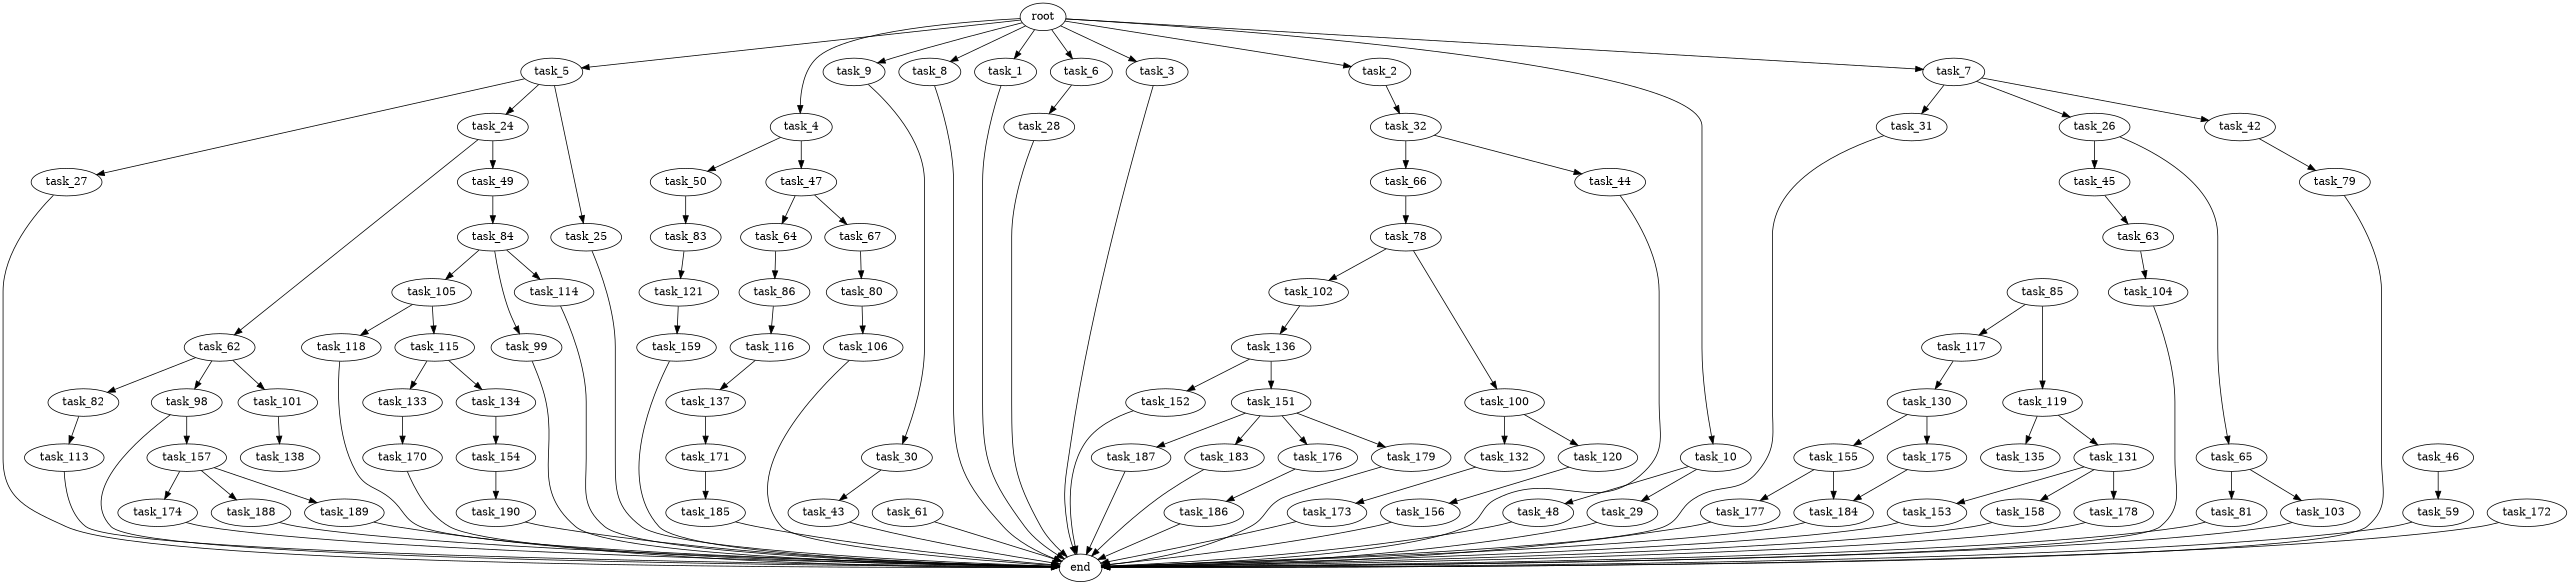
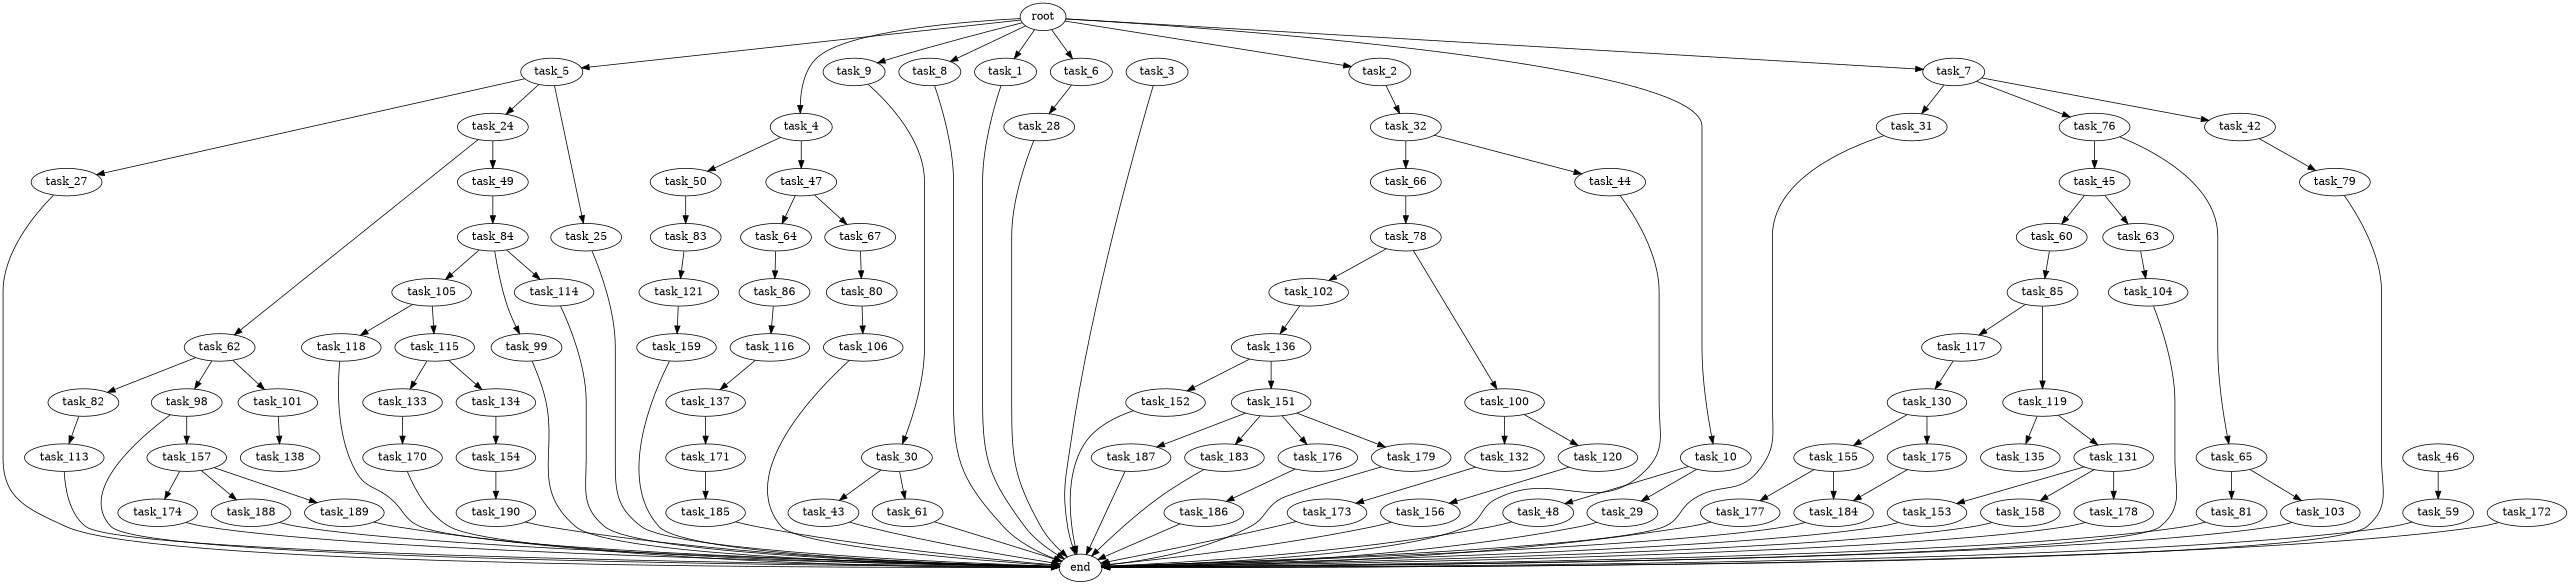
(1095, 42) -> none
(2095, 127) -> (2095, 127)
none -> (2052, 237)
none -> (902, 481)
